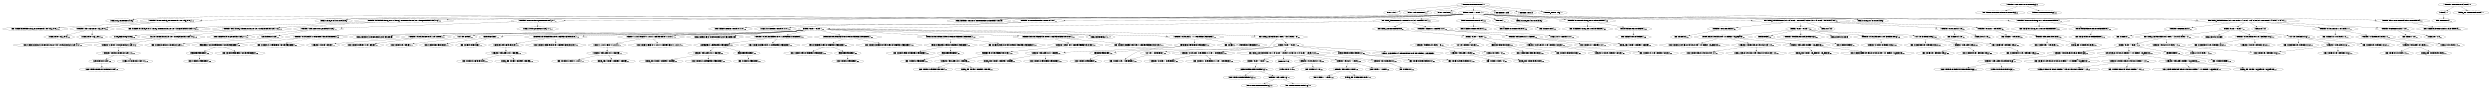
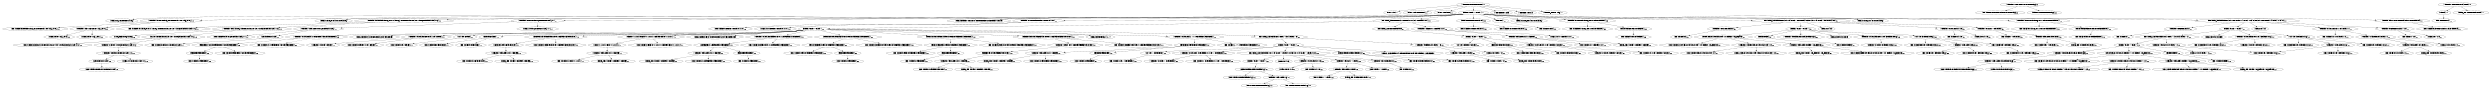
(1183, 50) -> (1356, 41)
